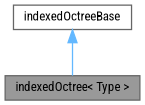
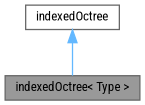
(73, 17) -> (73, 17)
